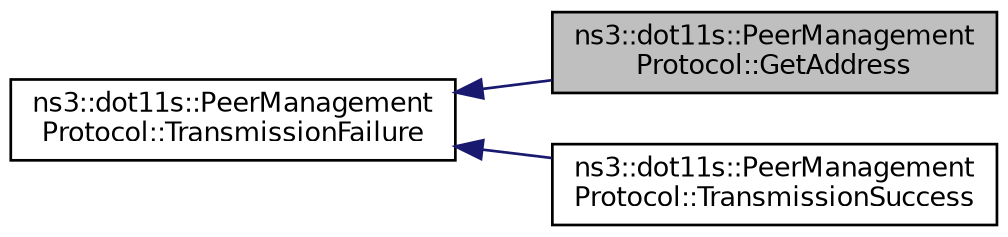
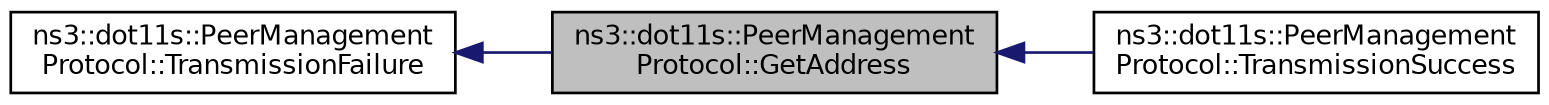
(517, 154) -> (1059, 53)
